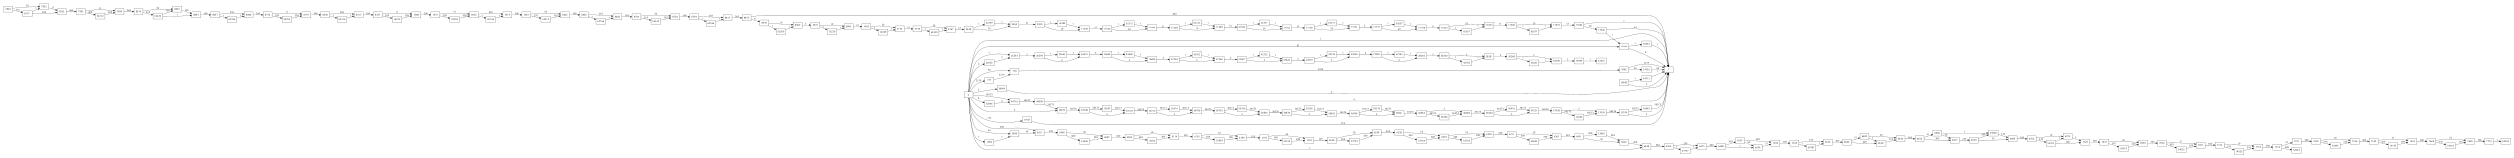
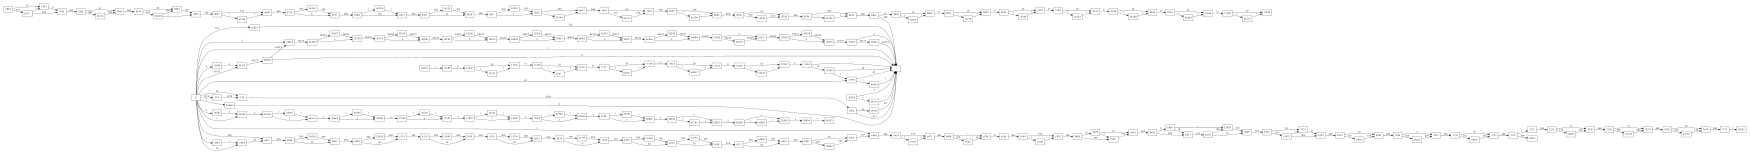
(1174, 28) -> none
(1757, 141) -> none
